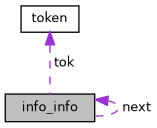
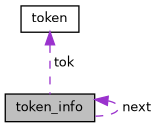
(50, 108) -> (50, 108)
